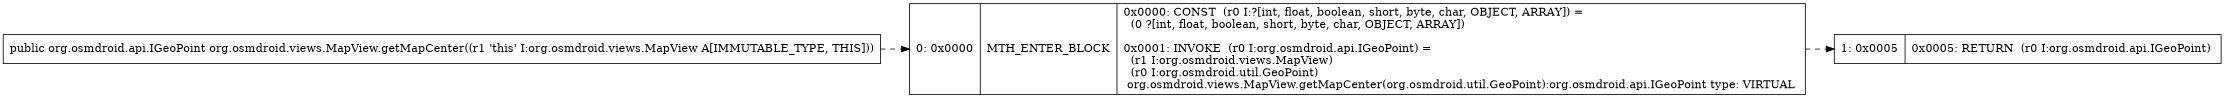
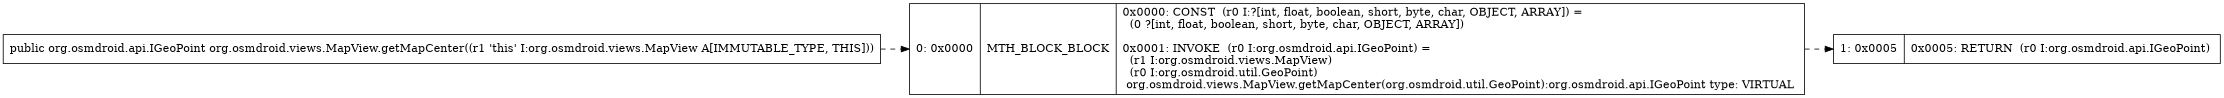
(1049, 49) -> (1048, 49)
